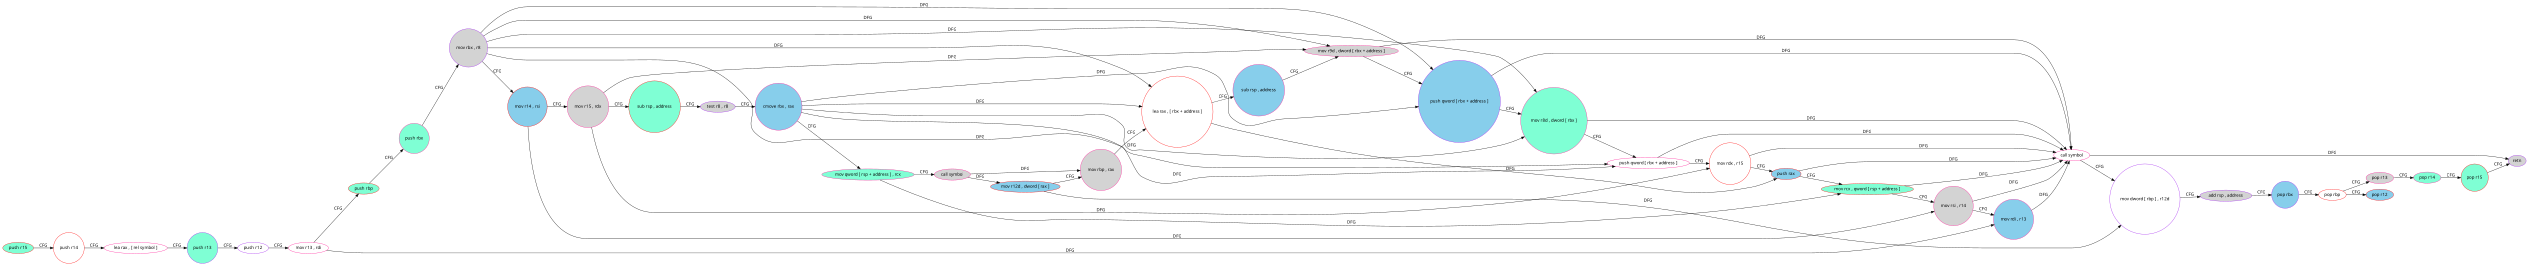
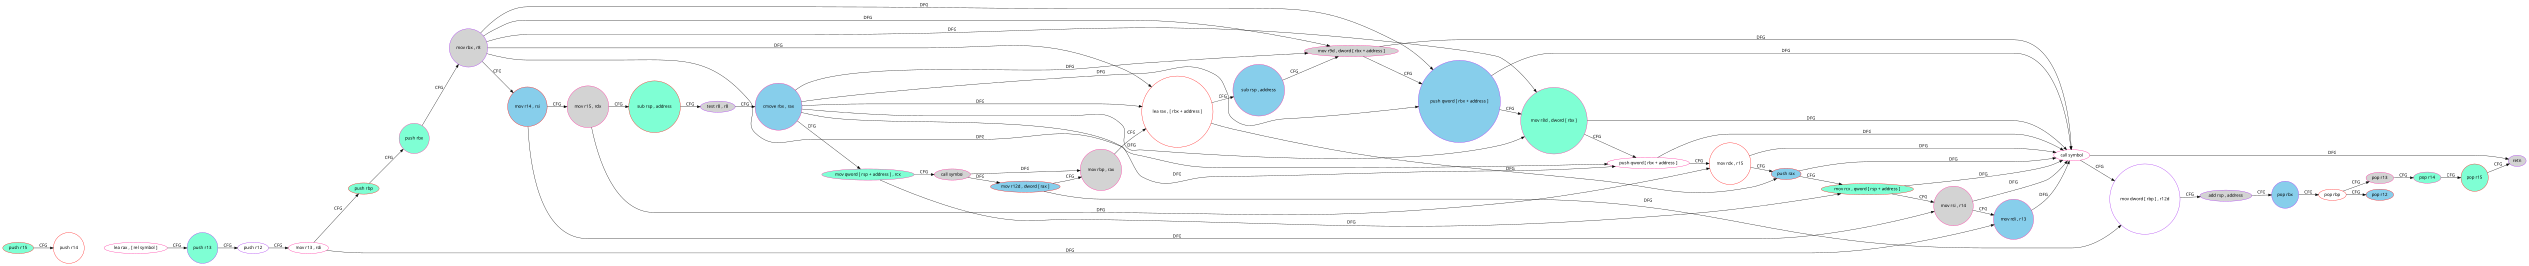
(951, 60) -> (1049, 70)
(93, 248) -> none
